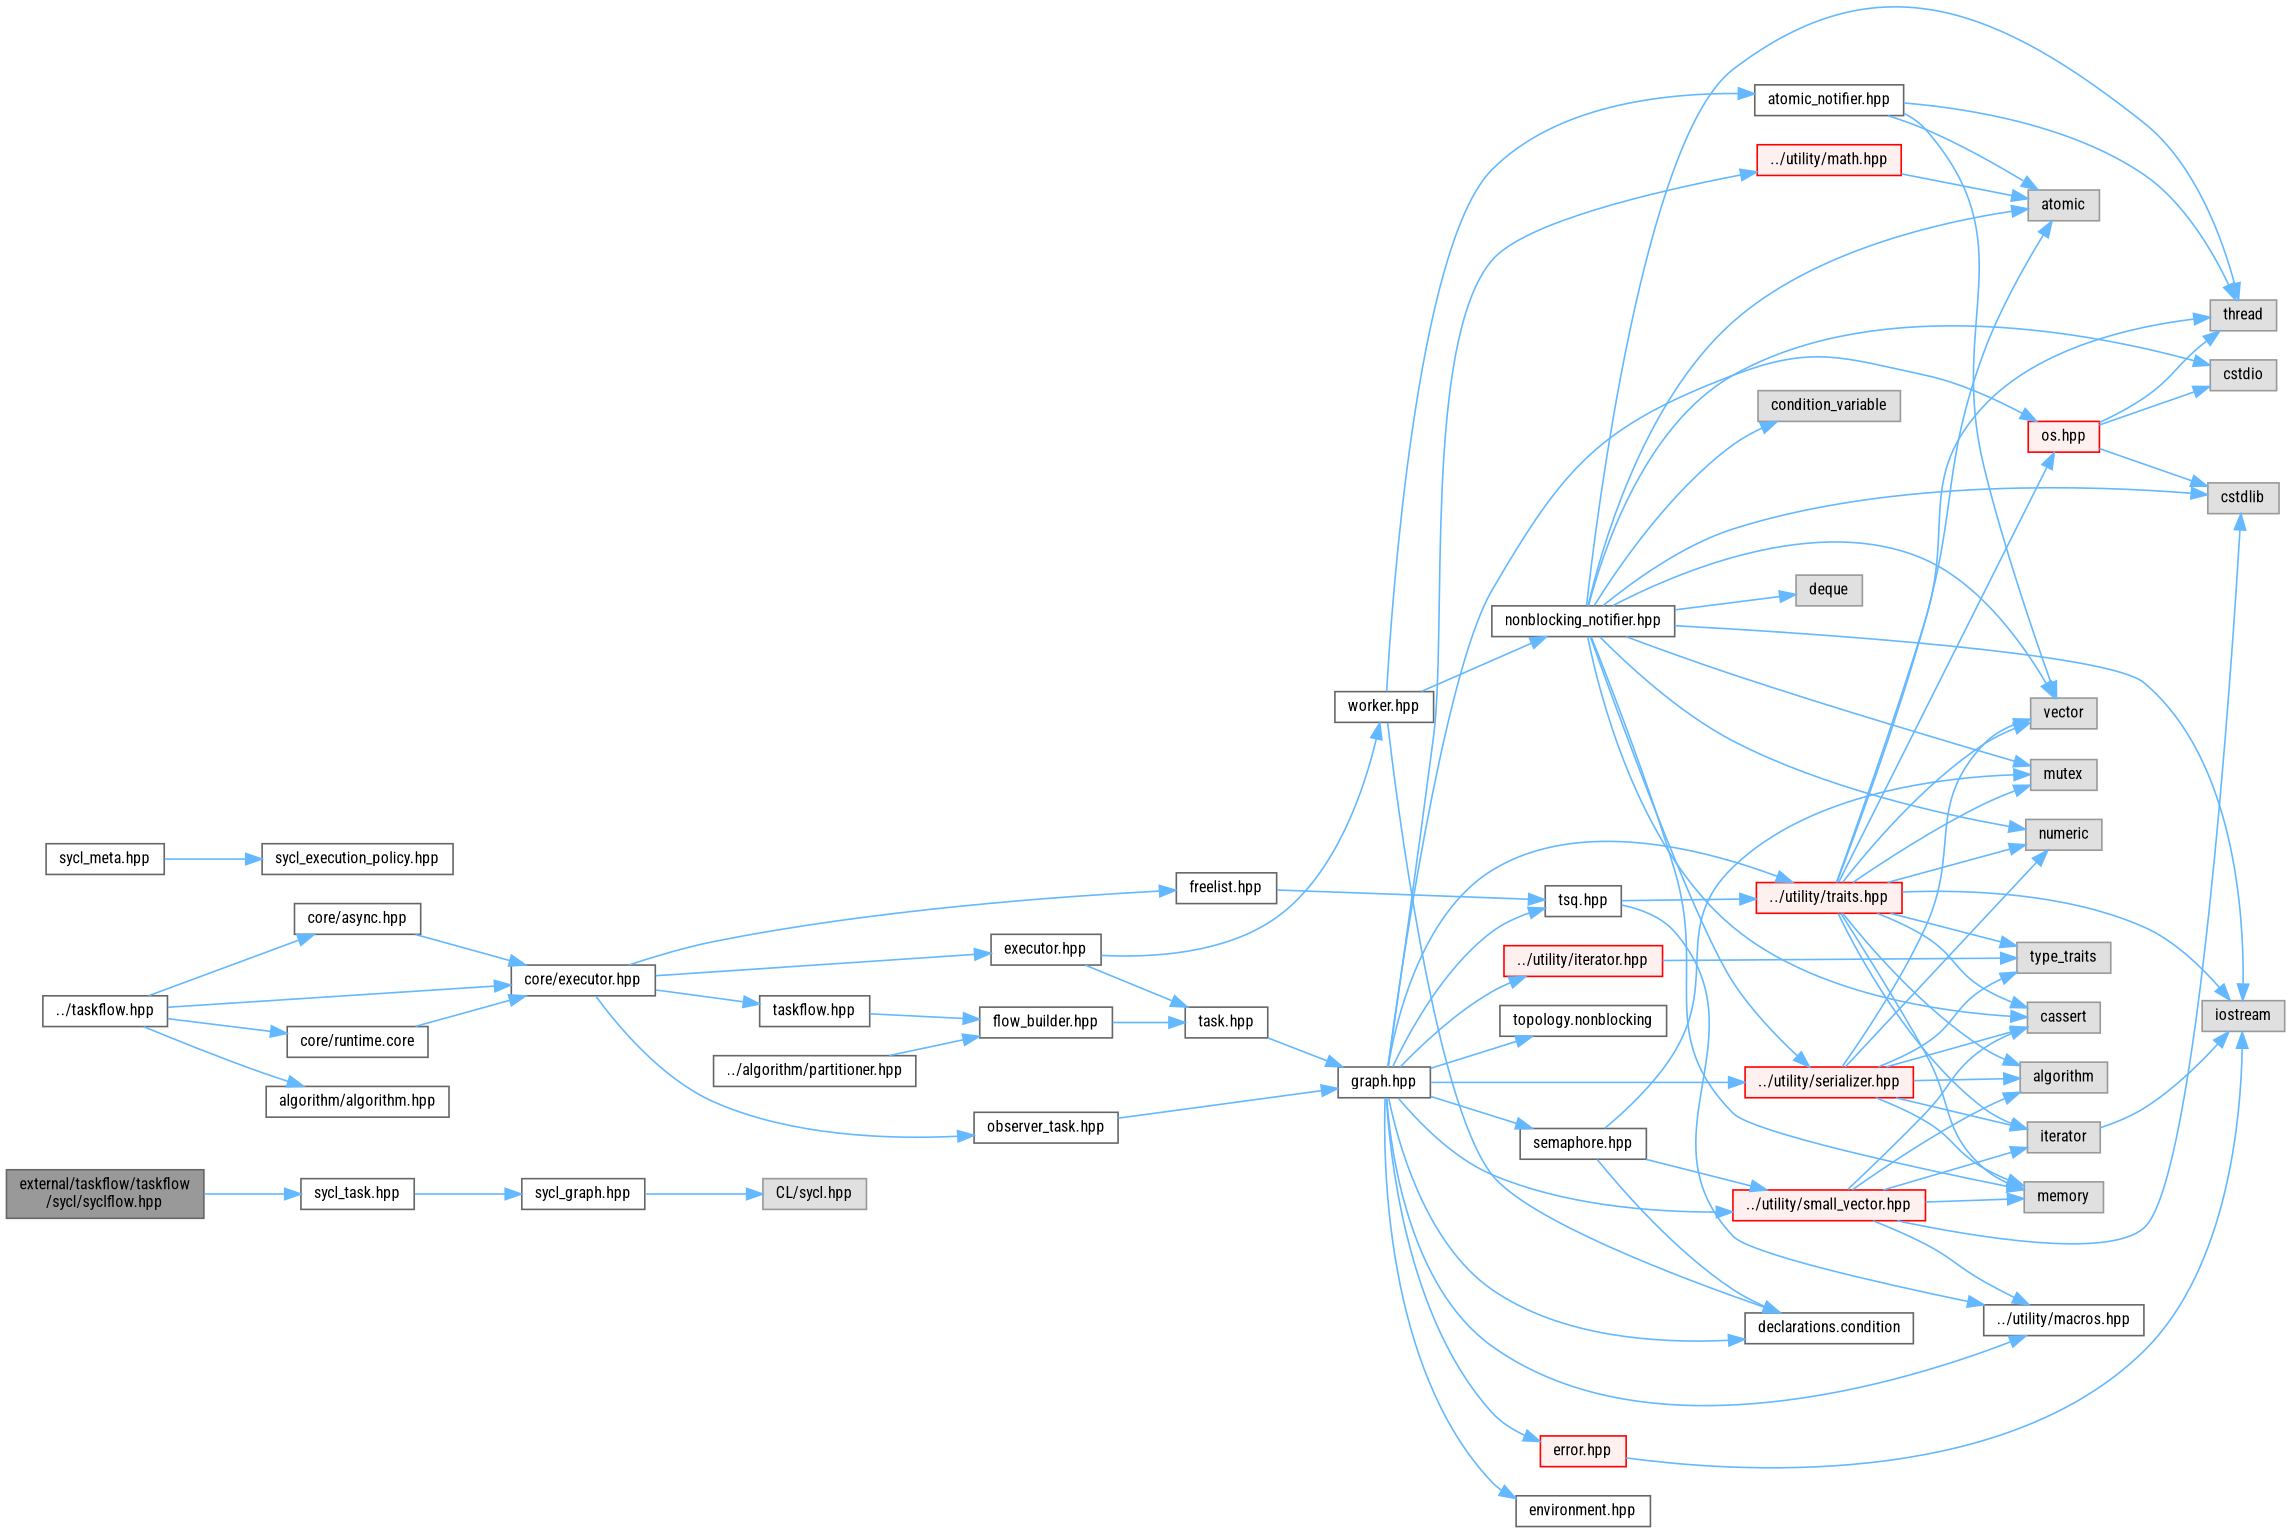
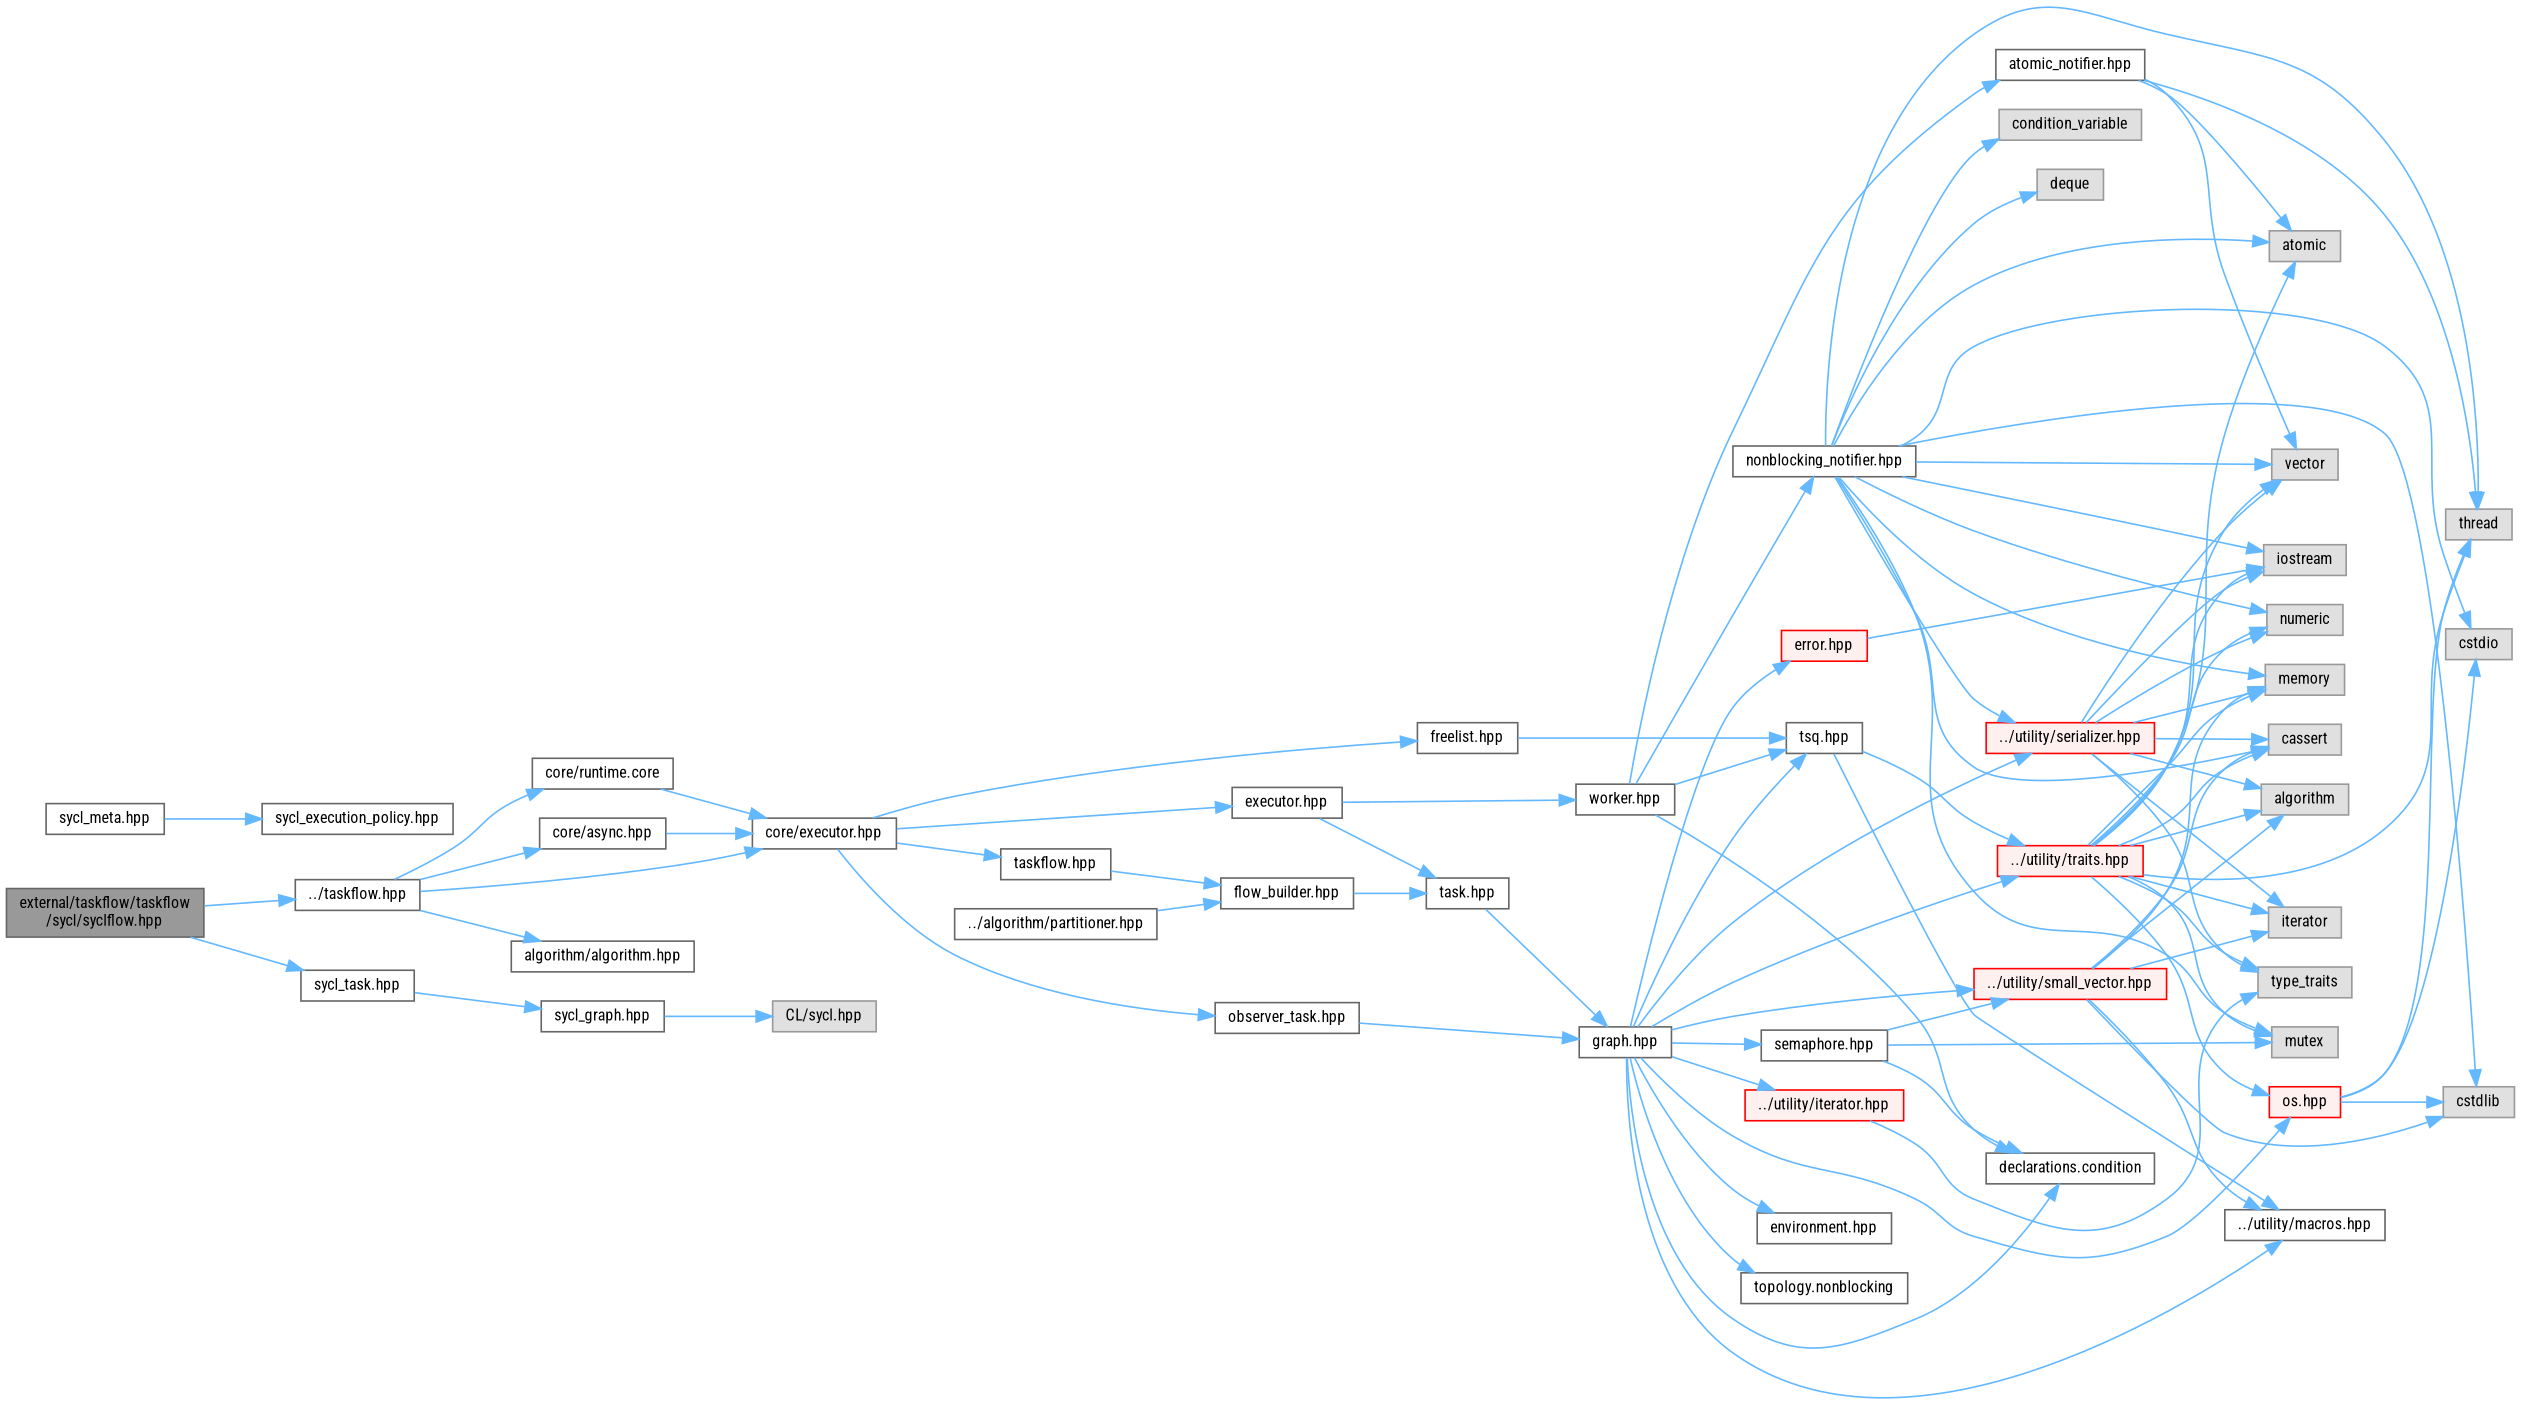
(1829, 160) -> none
none -> (1722, 770)
none -> (242, 903)
(2165, 1094) -> (2162, 644)
